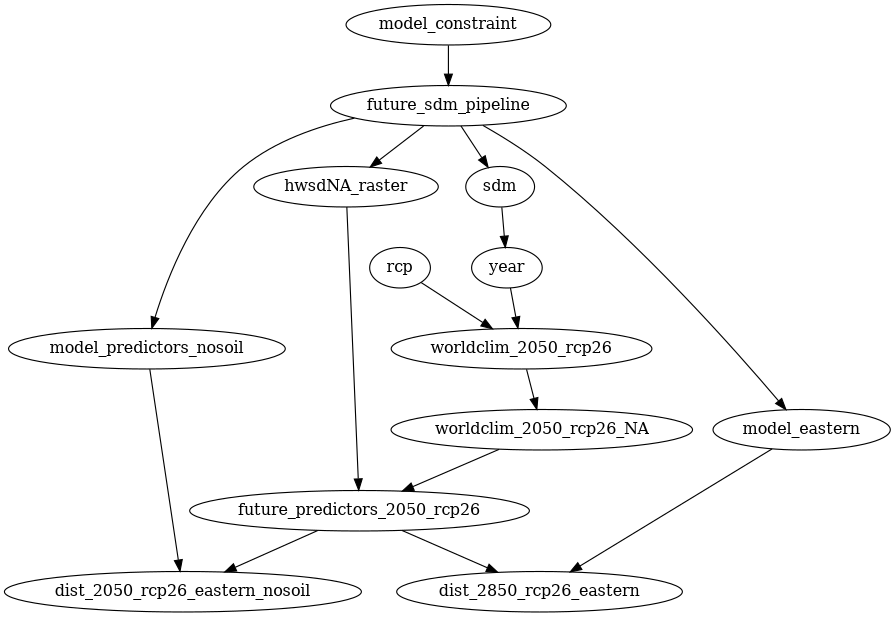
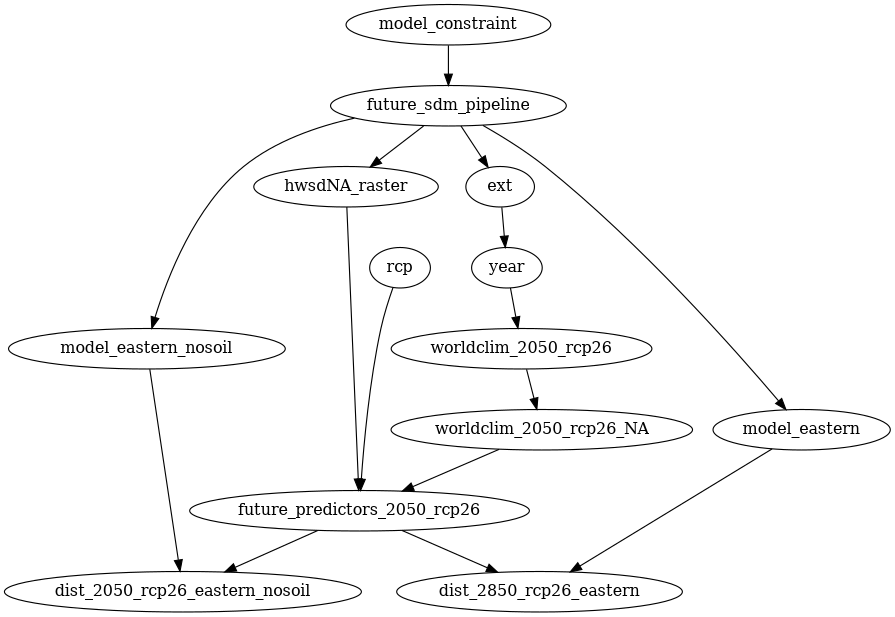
(500, 187) -> (500, 187)
(452, 303) -> (371, 383)
(147, 349) -> (147, 349)
